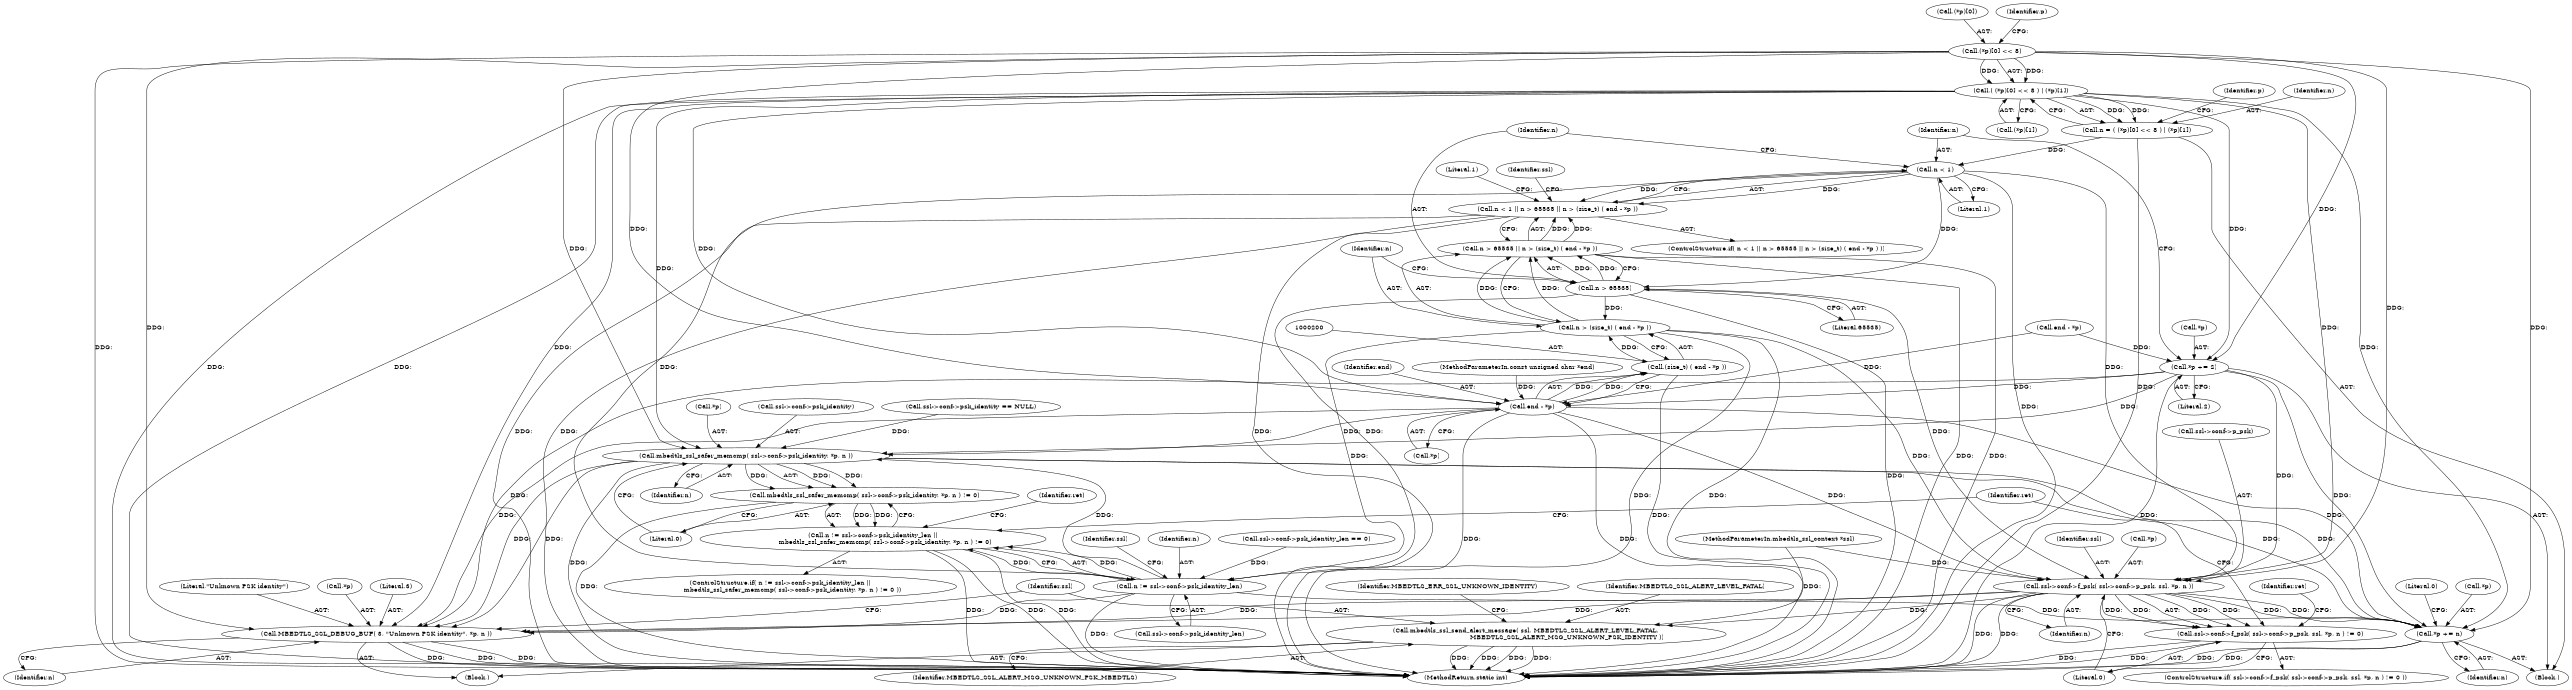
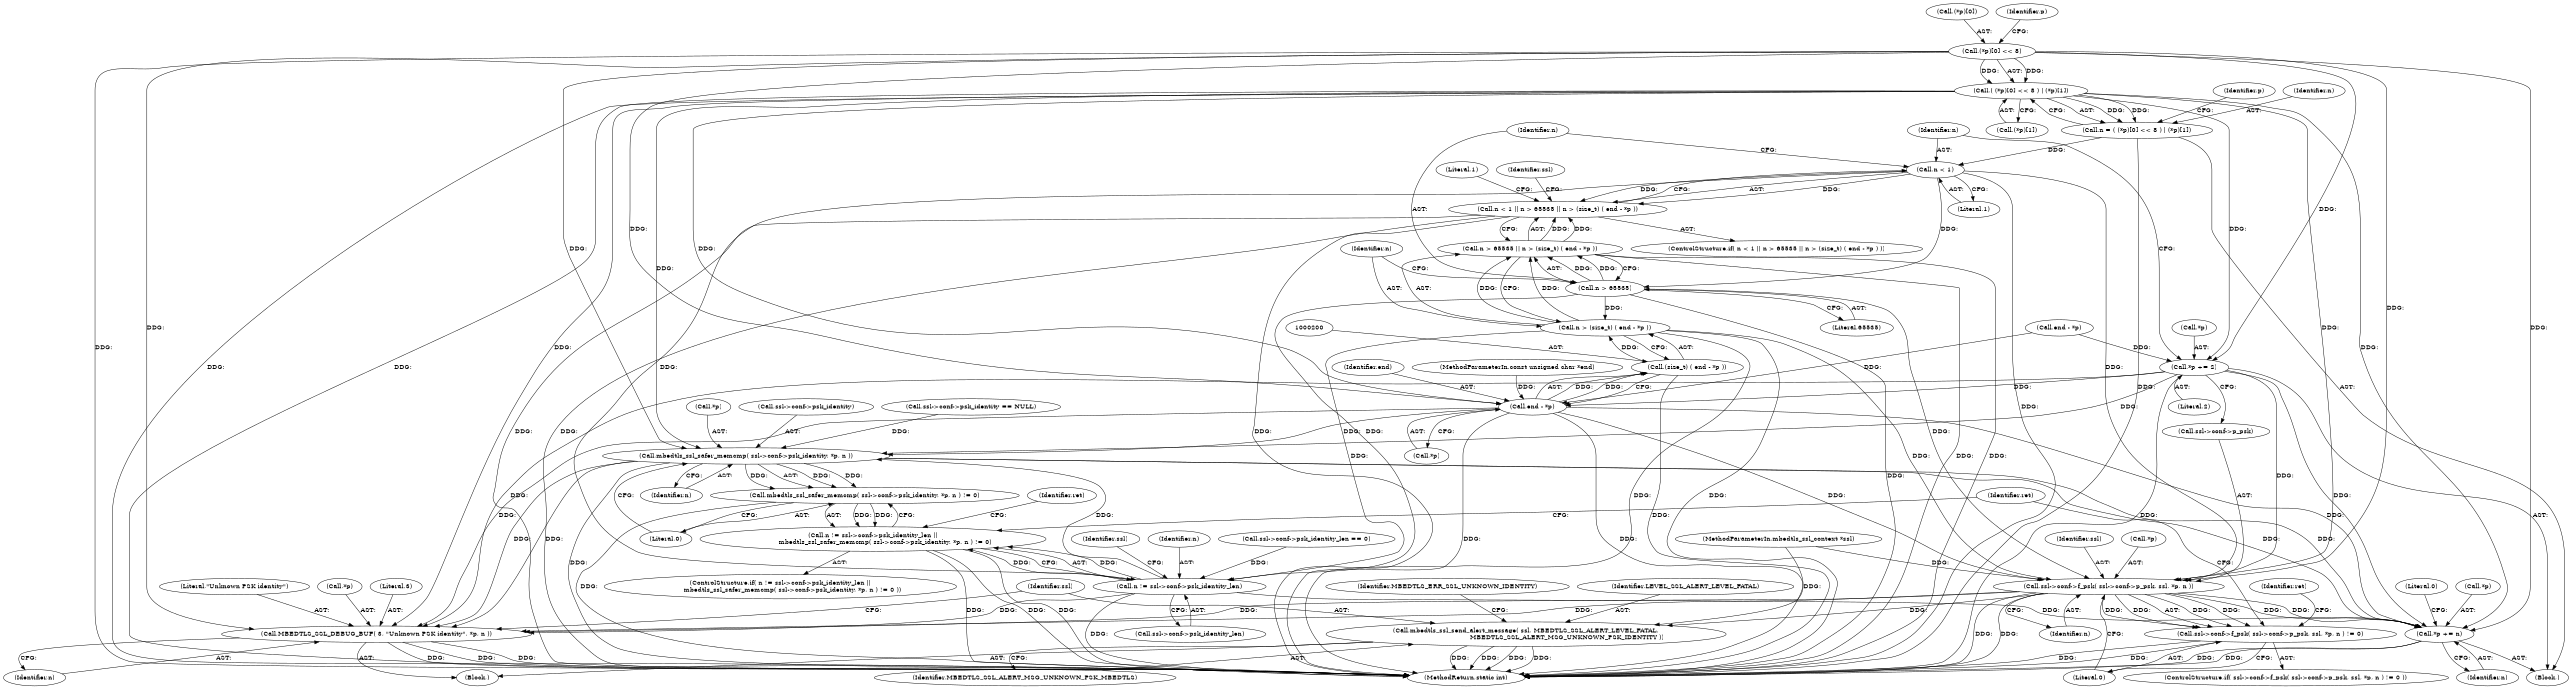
(2194, 385) -> (2222, 394)
(1686, 587) -> (1686, 587)
